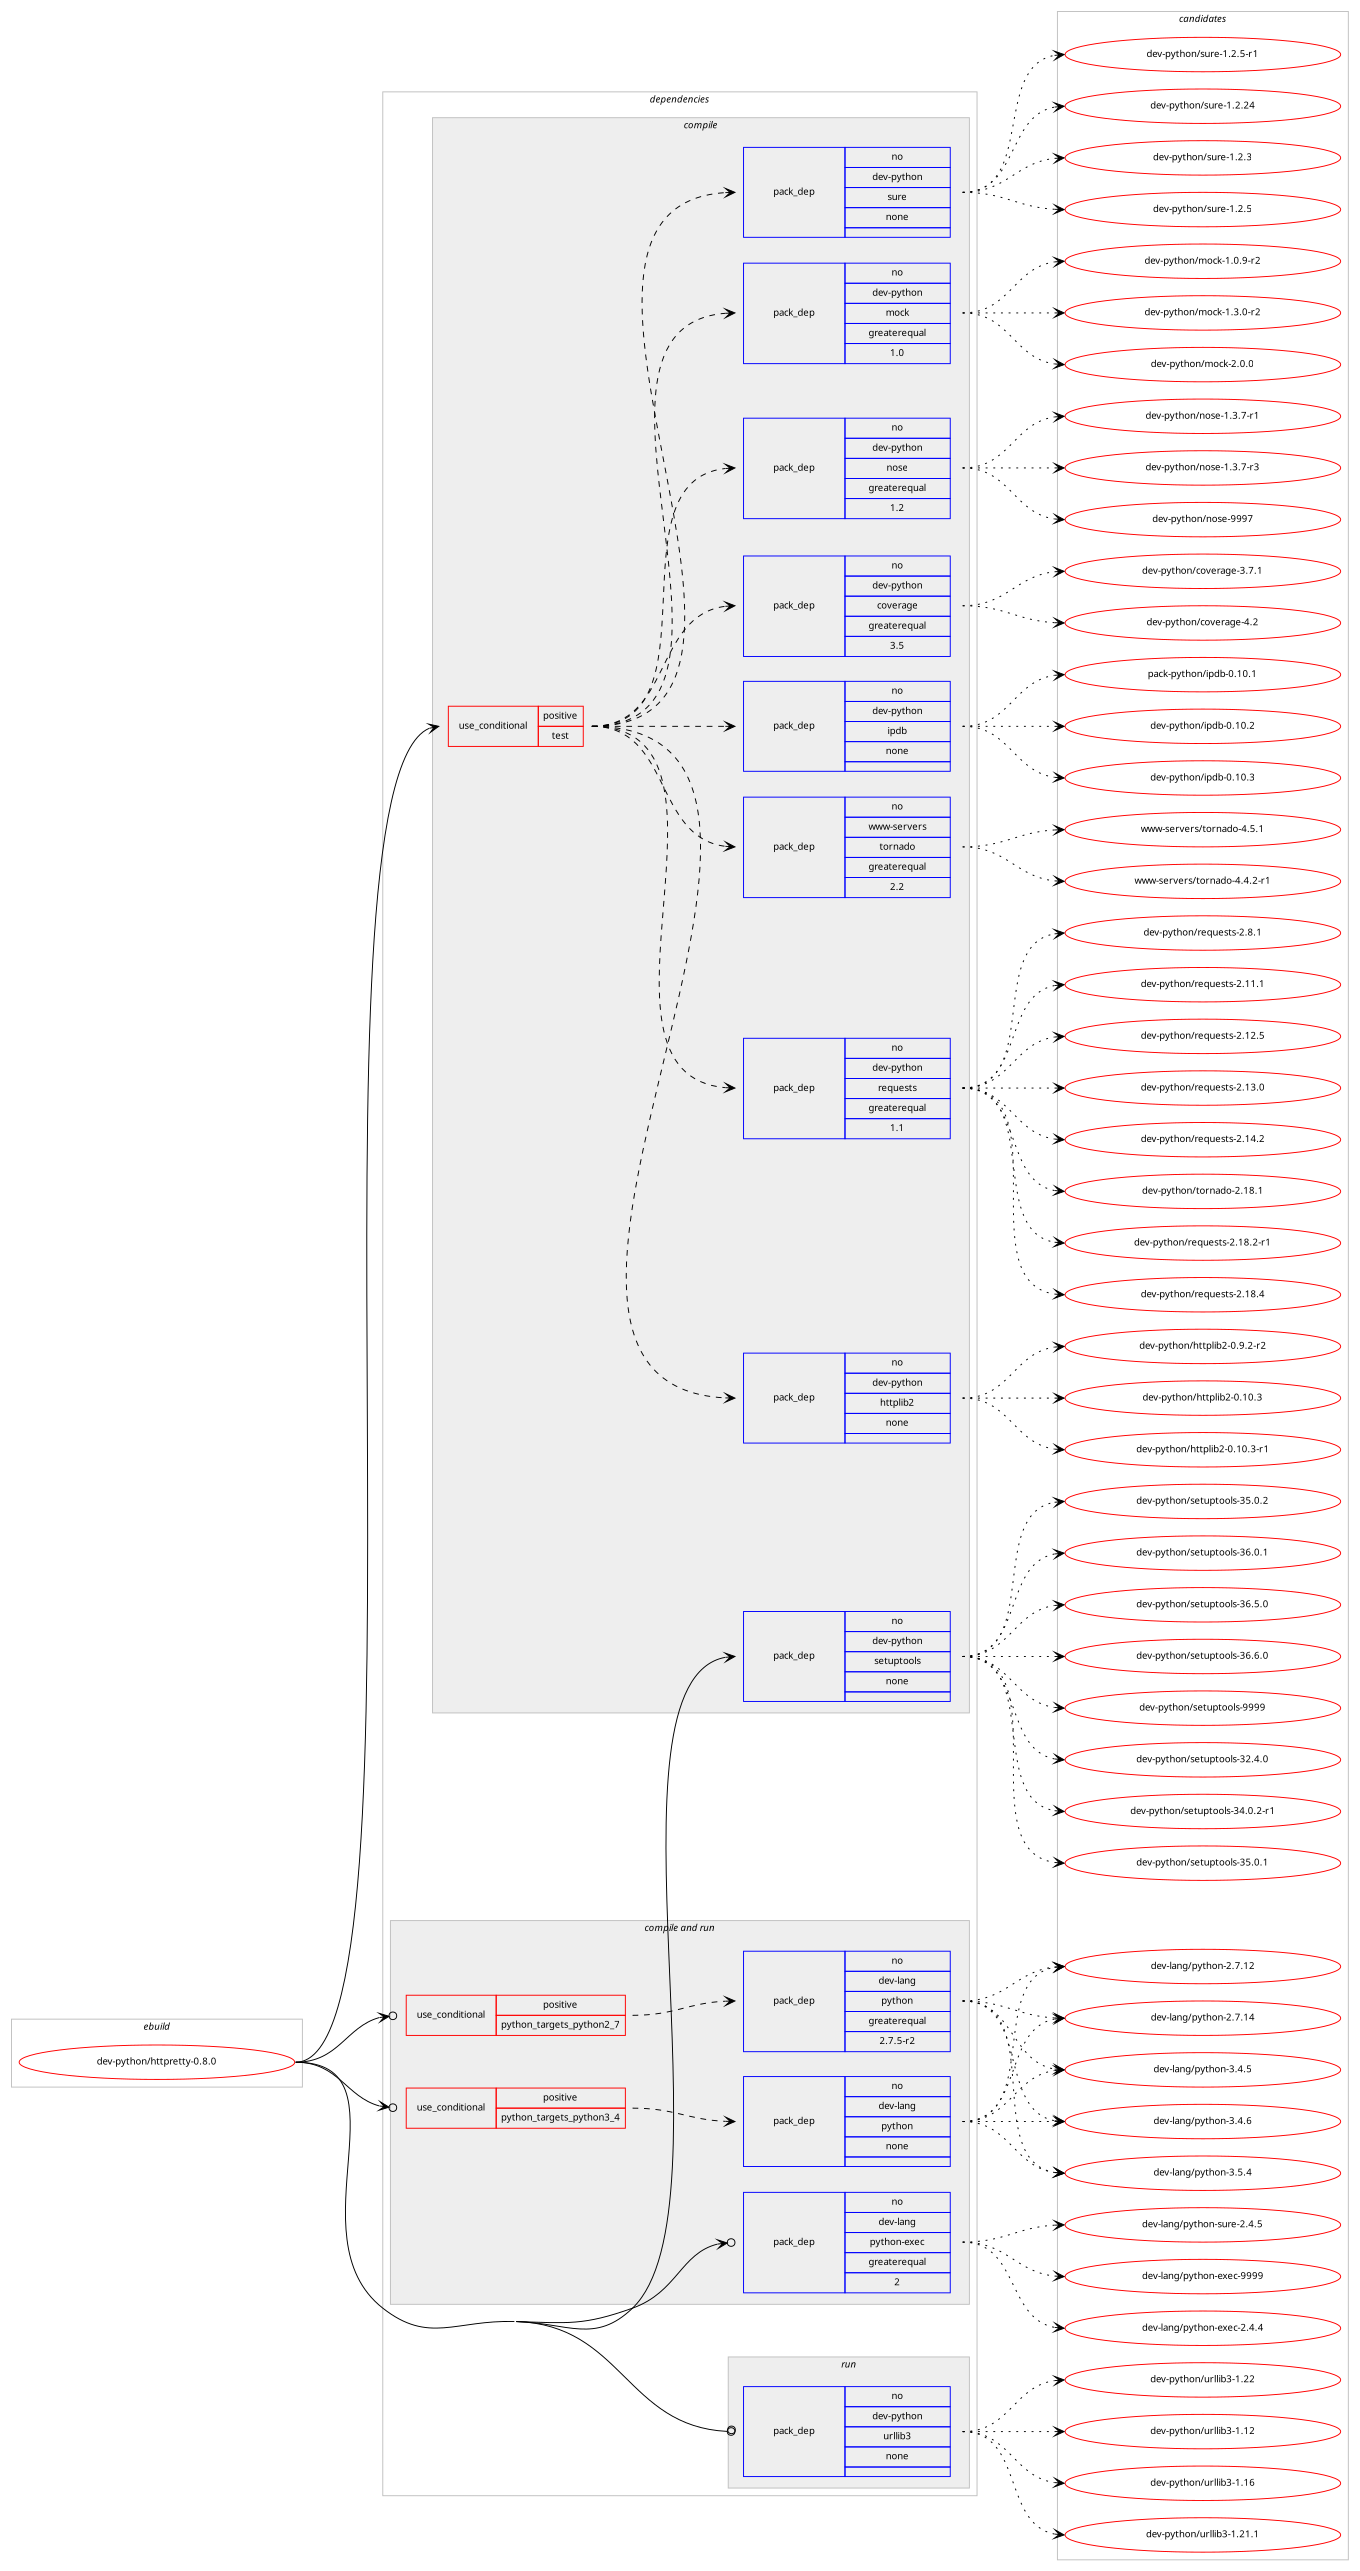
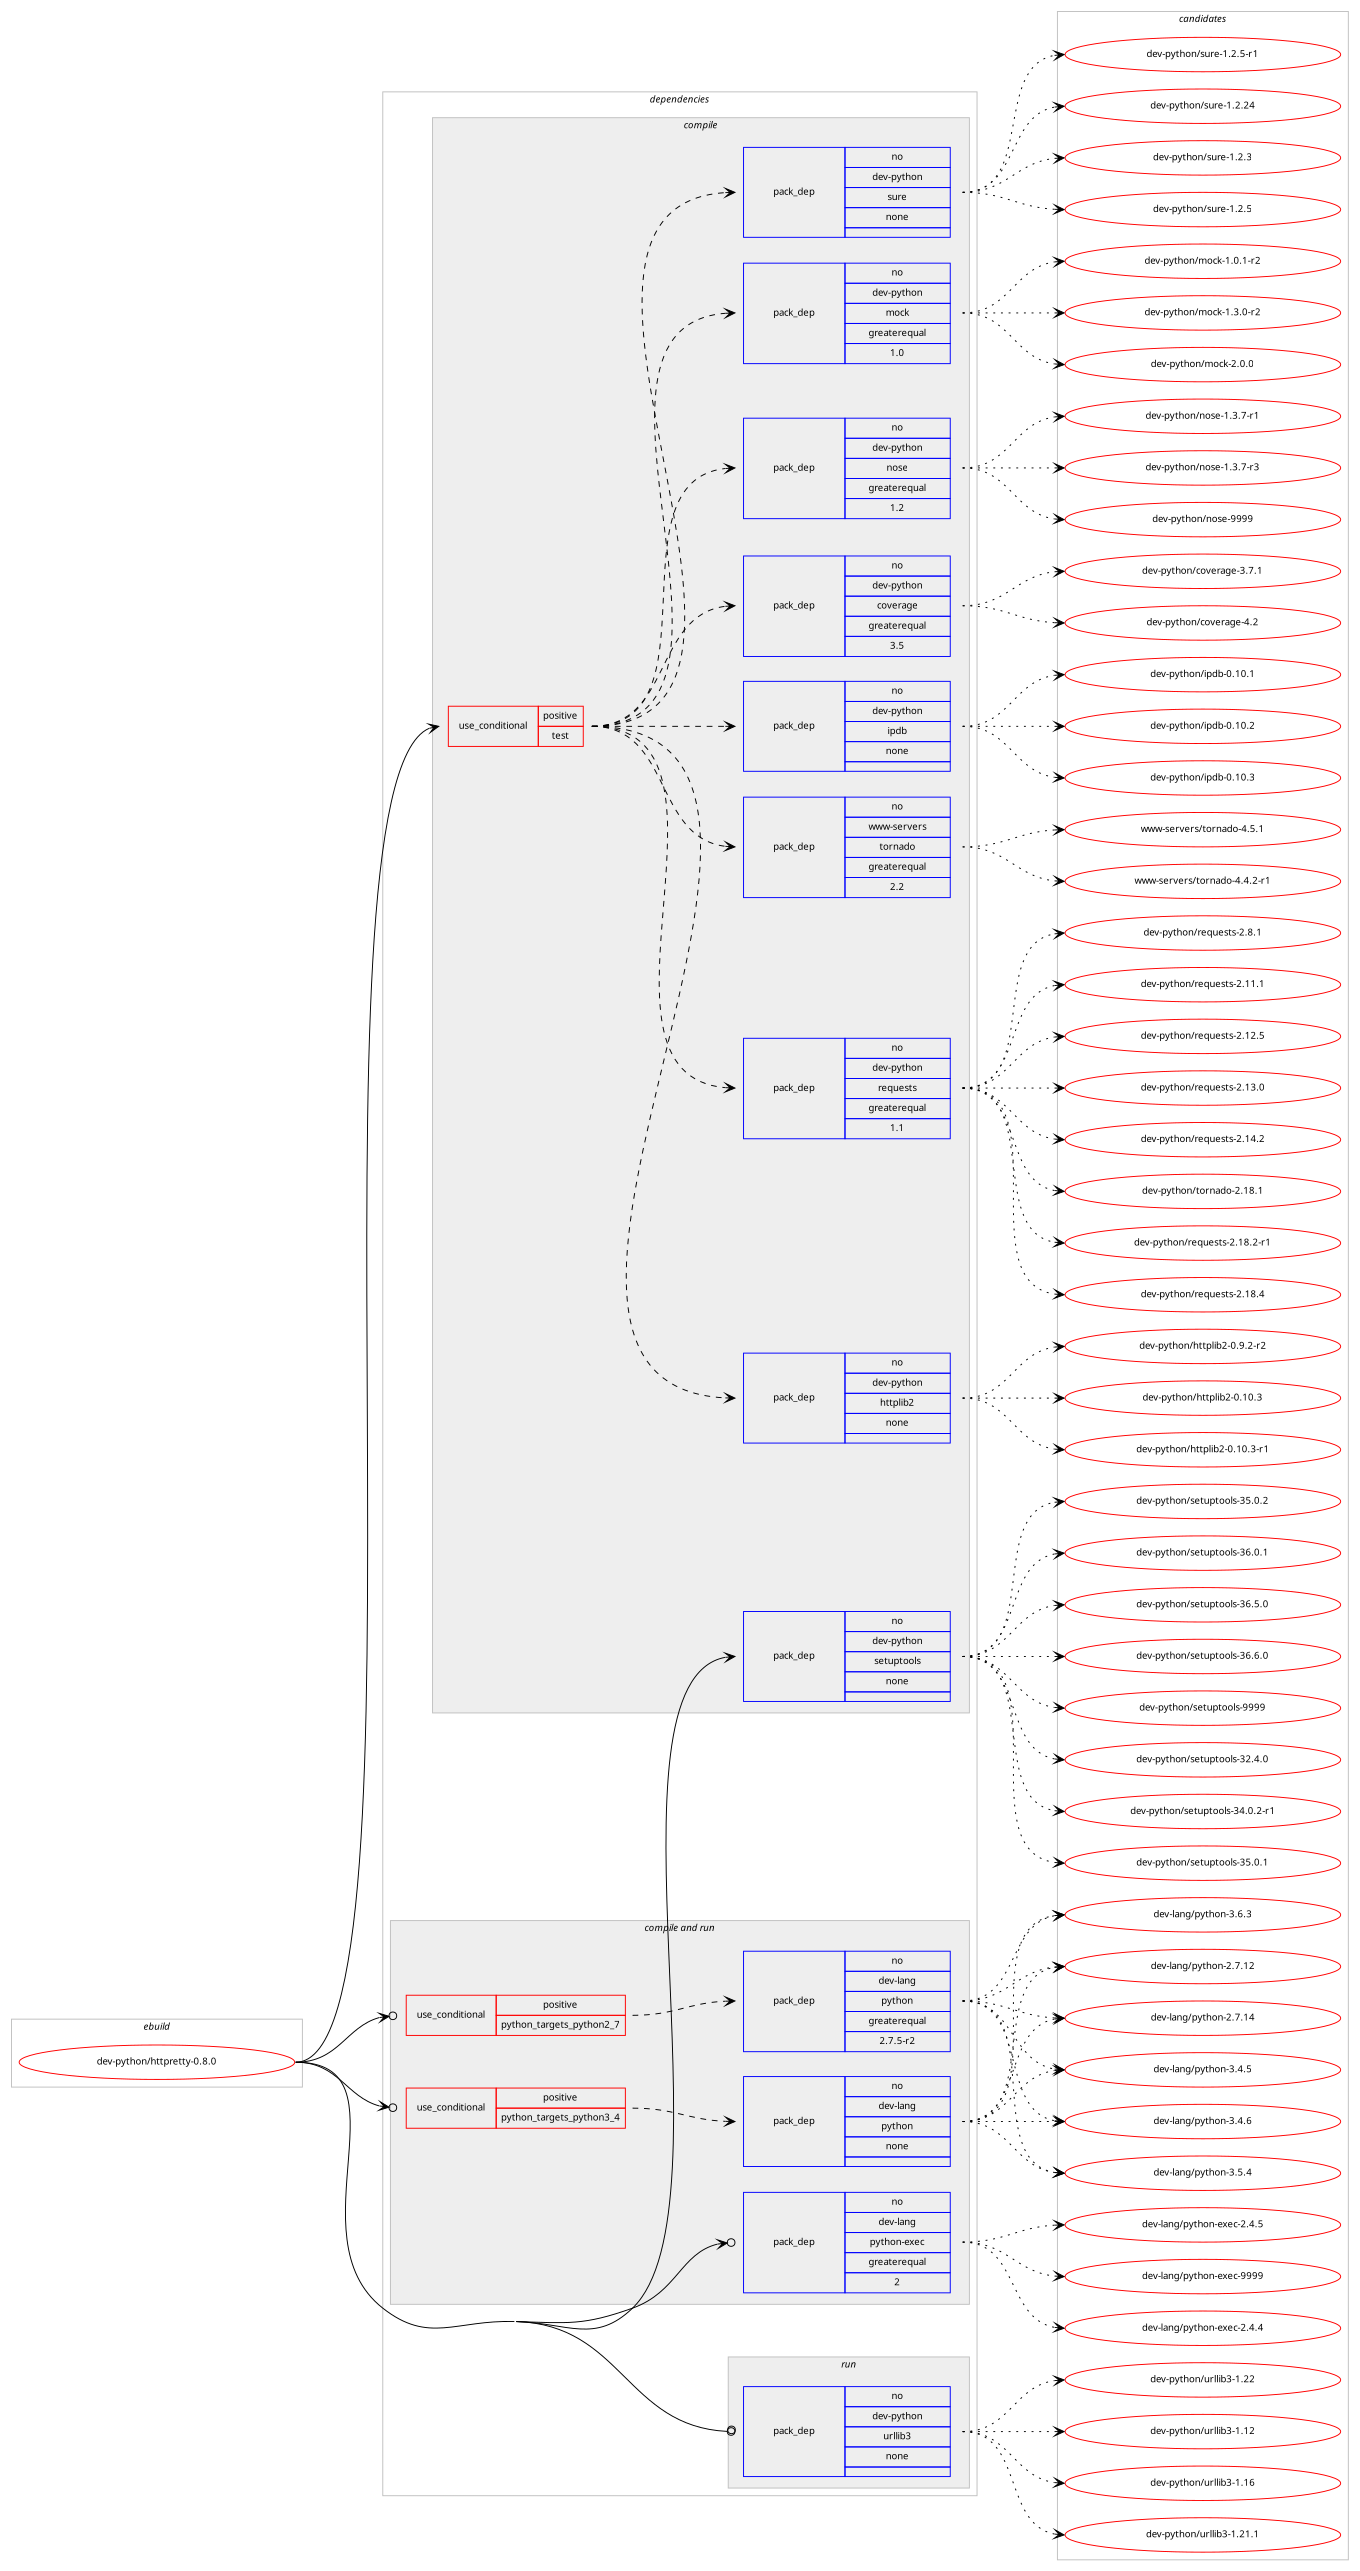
(1203, 261) -> (1203, 261)
(1203, 520) -> (1203, 520)
(1203, 675) -> (1203, 675)
none -> (1203, 1915)
(1203, 2225) -> (1203, 2225)
